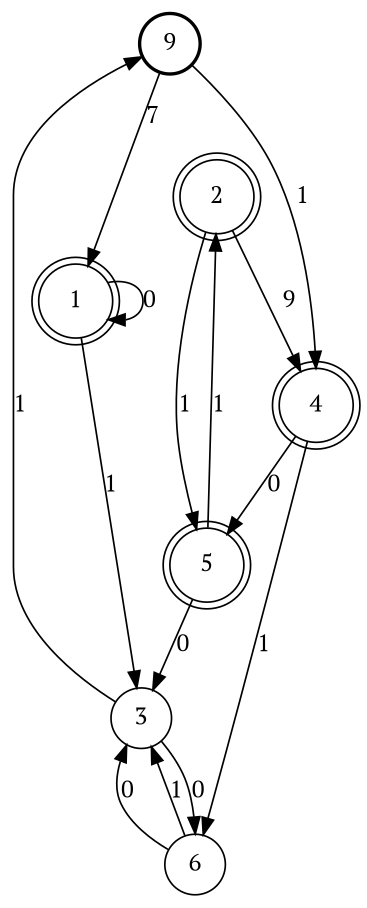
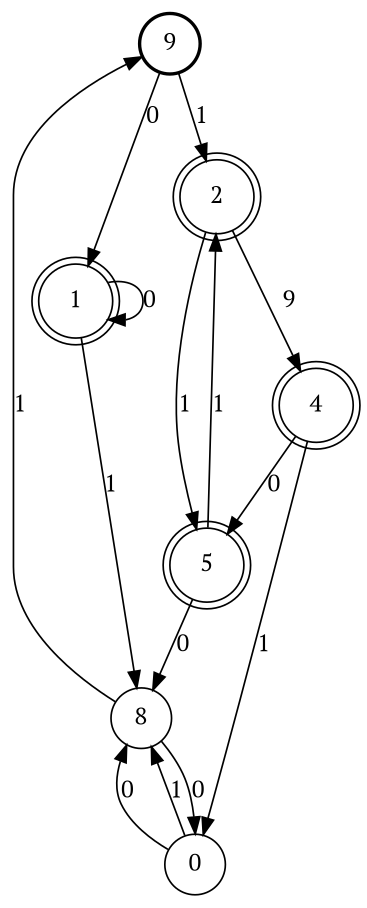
(153, 117) -> (153, 117)
(285, 194) -> (190, 109)
(141, 718) -> (141, 718)
(195, 865) -> (195, 865)
